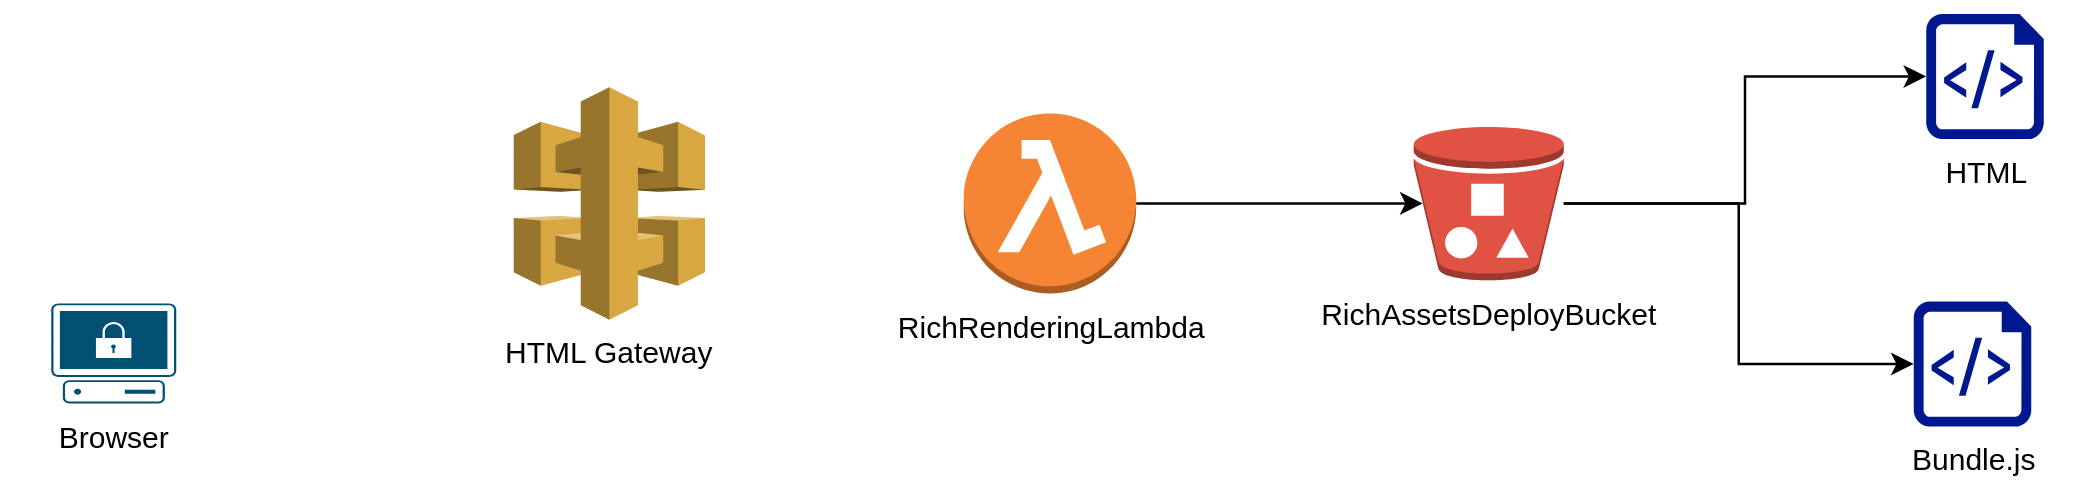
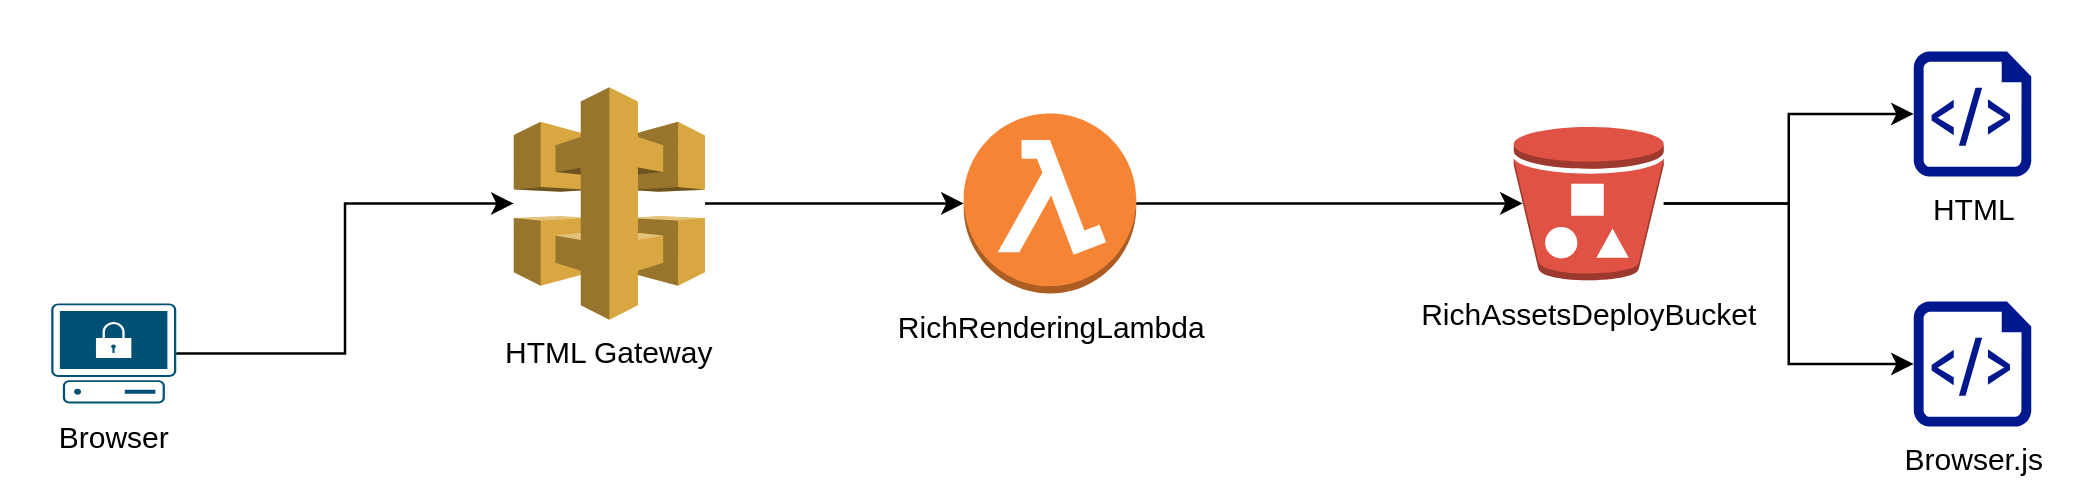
(1985, 76) -> (1973, 114)
none -> (826, 203)
(1489, 203) -> (1589, 203)
none -> (345, 286)
(1975, 462) -> (1975, 462)
